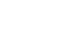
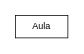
none -> (42, 27)
